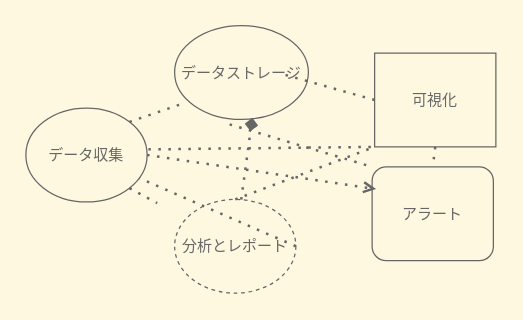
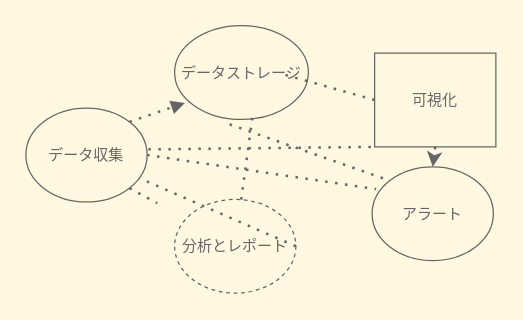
(177, 105) -> (171, 108)
(250, 134) -> (251, 126)
(434, 159) -> (434, 154)
(332, 163) -> none
(367, 188) -> (370, 188)
(433, 214) -> (433, 214)
